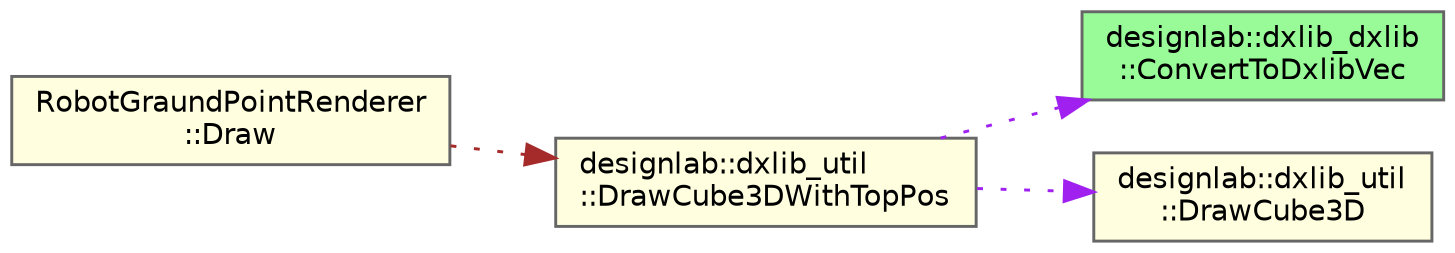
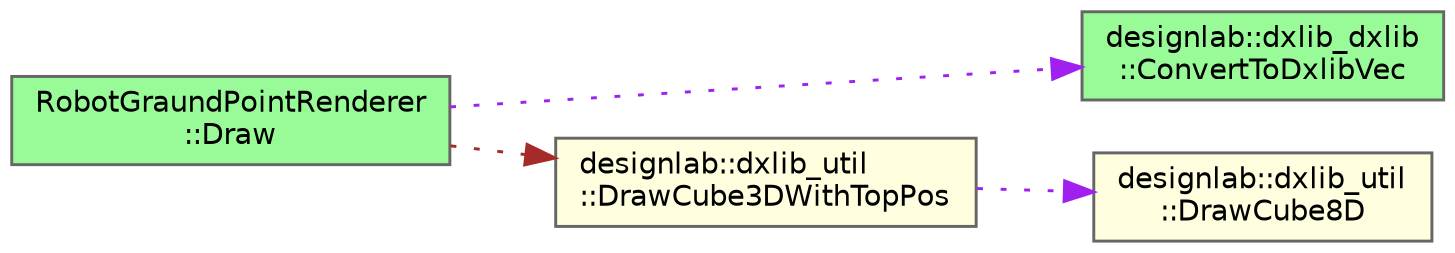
(231, 121) -> (231, 121)
(1000, 123) -> (751, 88)
(1263, 197) -> (1263, 197)
